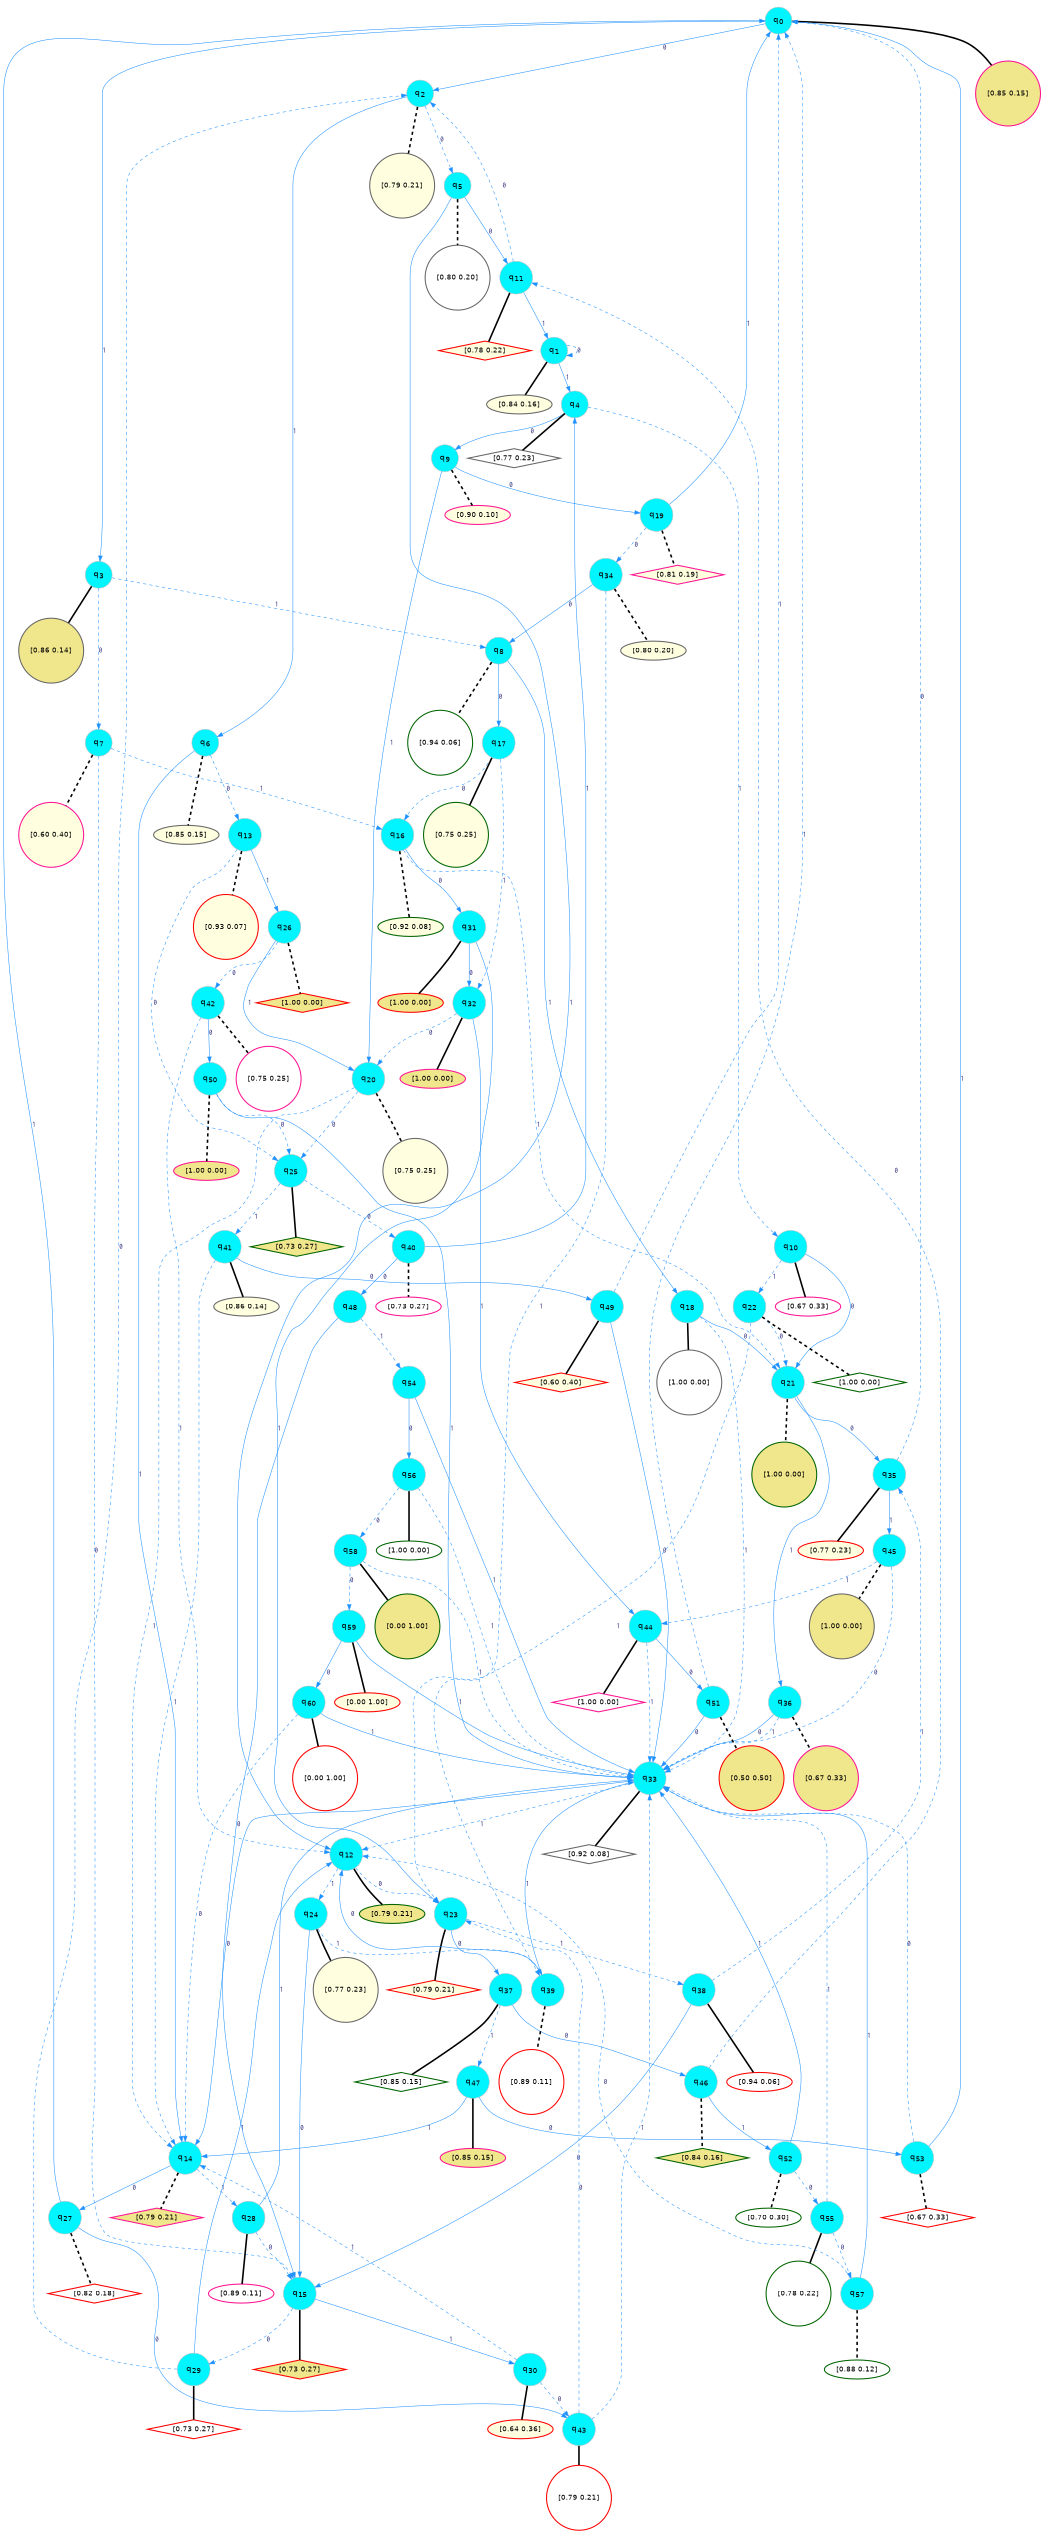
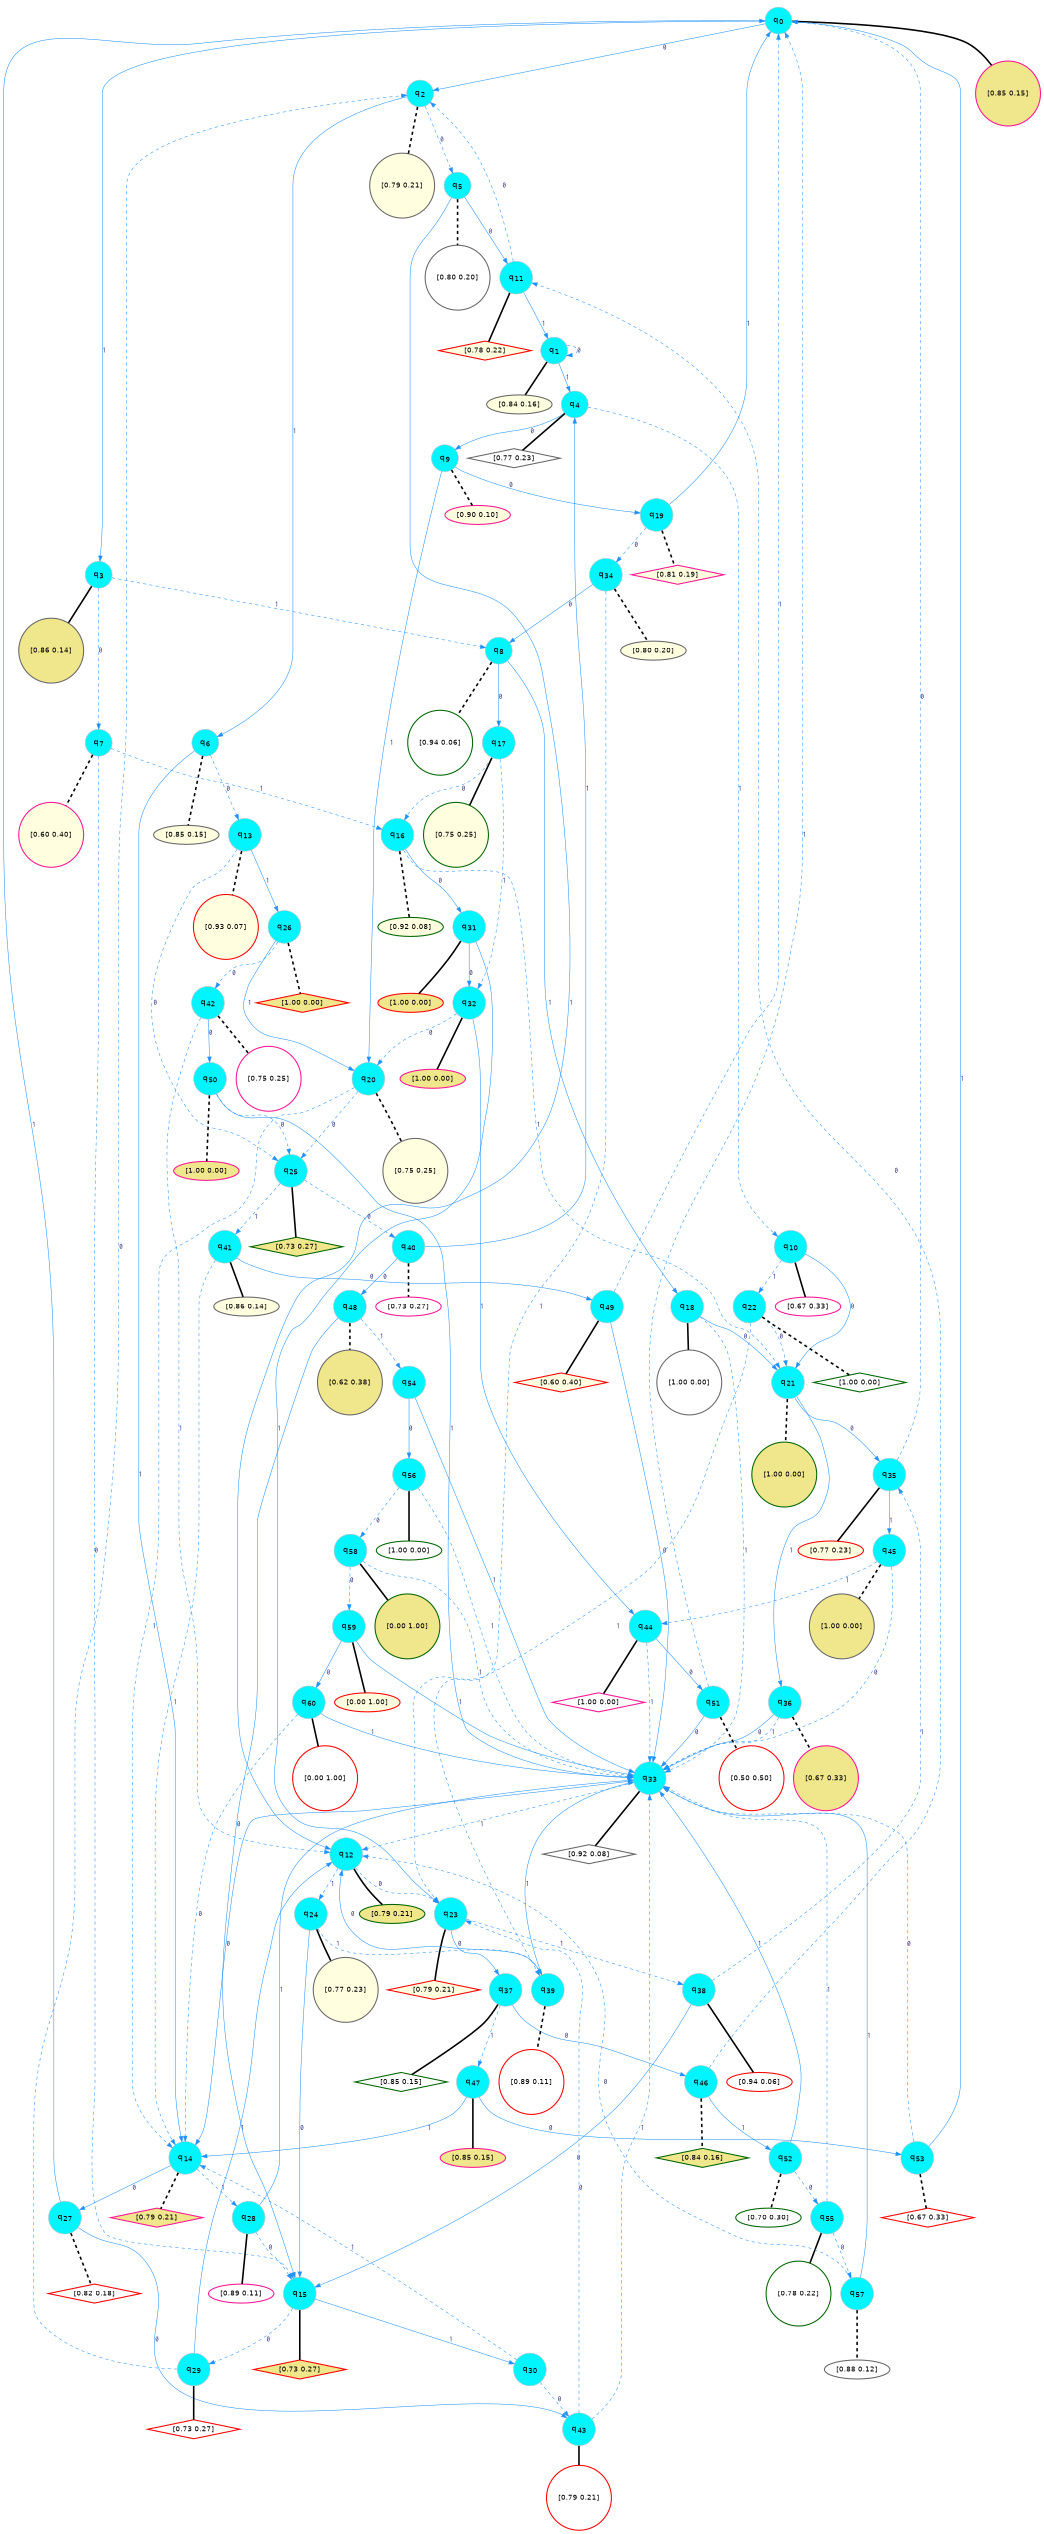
none -> (350, 1382)
(752, 1778) -> (752, 1778)
(857, 2369) -> (857, 2369)
(520, 2429) -> none
